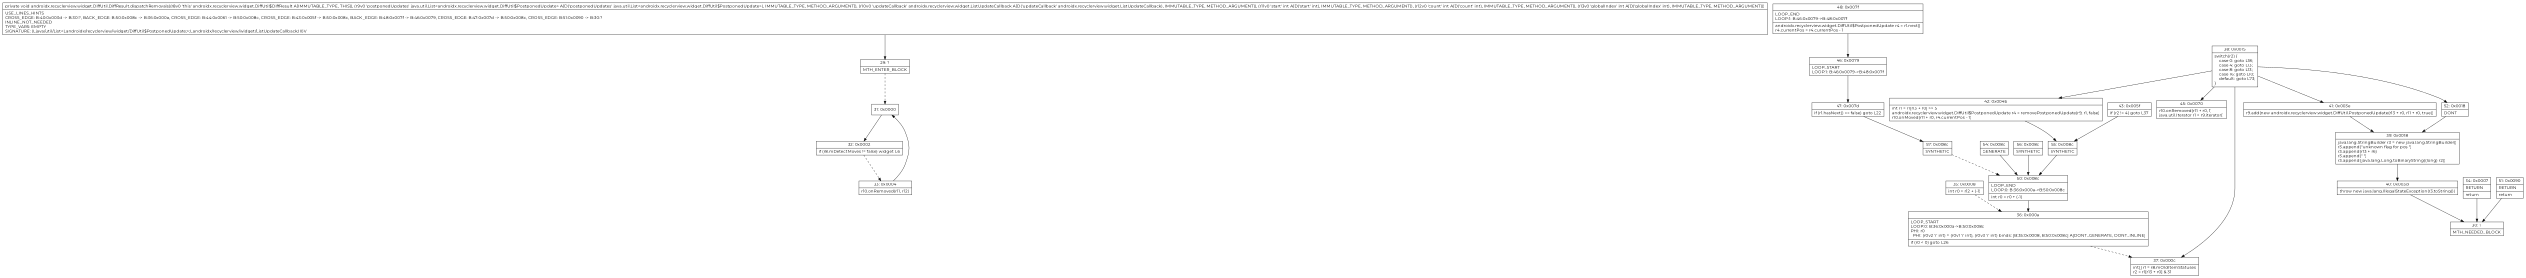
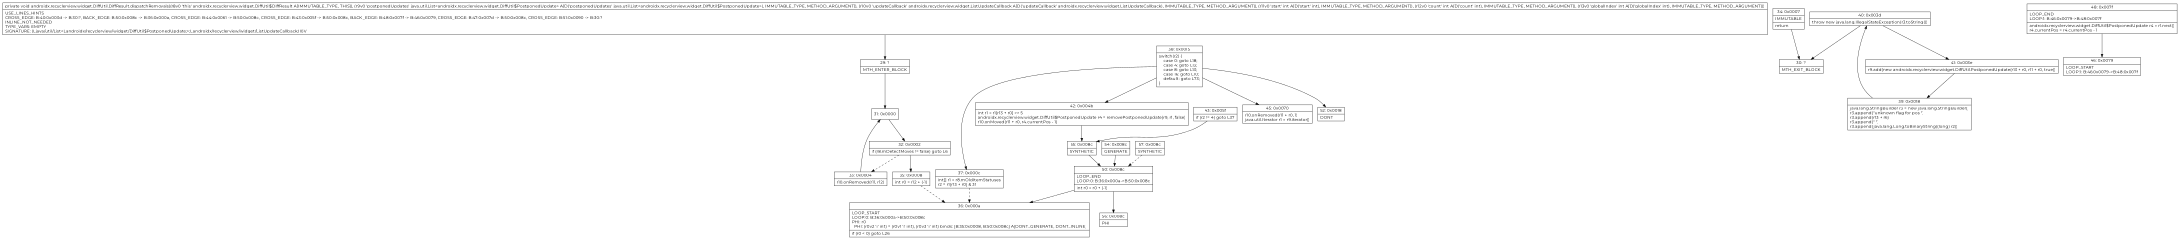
(885, 87) -> (885, 89)
(2289, 89) -> (1915, 42)
(1848, 110) -> none
(2435, 124) -> none
(859, 151) -> (910, 151)
(2028, 151) -> (1106, 223)
none -> (910, 162)
(2028, 164) -> (1113, 201)
(2474, 188) -> (1789, 19)
(2510, 188) -> none
(2477, 232) -> (1801, 70)
(2110, 251) -> (969, 194)
